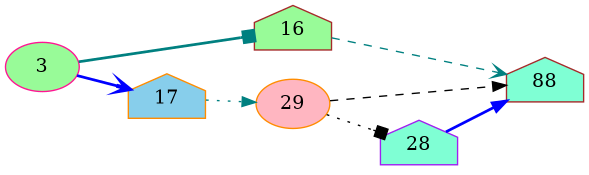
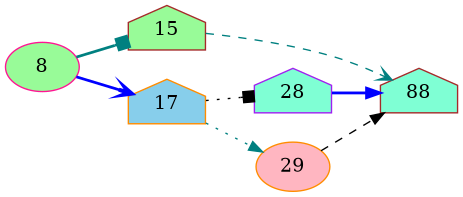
(293, 30) -> (167, 30)
(42, 67) -> (42, 67)
(350, 122) -> (223, 99)
